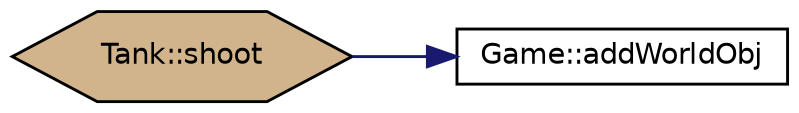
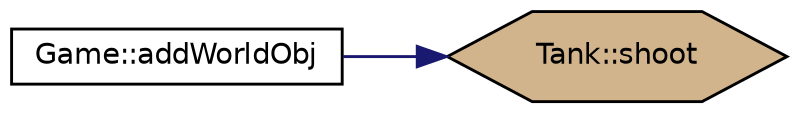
(390, 57) -> (380, 57)
